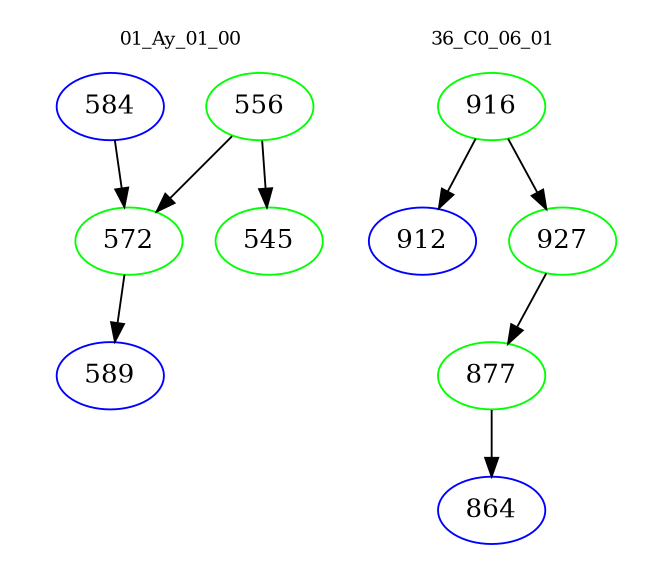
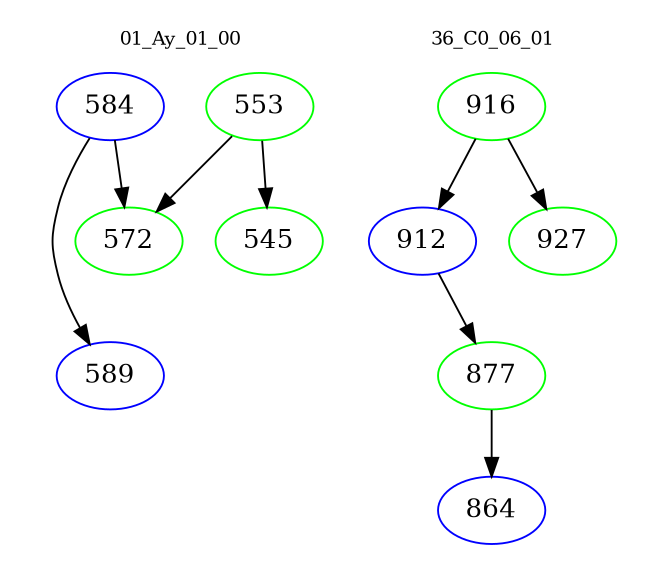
(260, 107) -> (260, 107)
(121, 299) -> (53, 232)
(532, 300) -> (452, 300)
